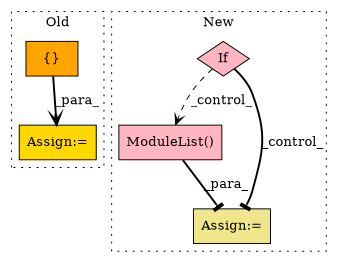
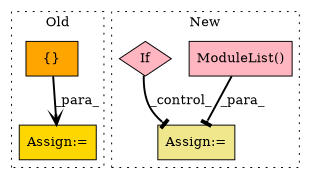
(193, 90) -> none
